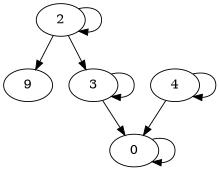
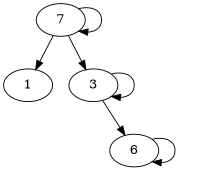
(61, 20) -> (61, 20)
(28, 85) -> (28, 85)
(175, 85) -> none
(134, 151) -> (134, 151)
